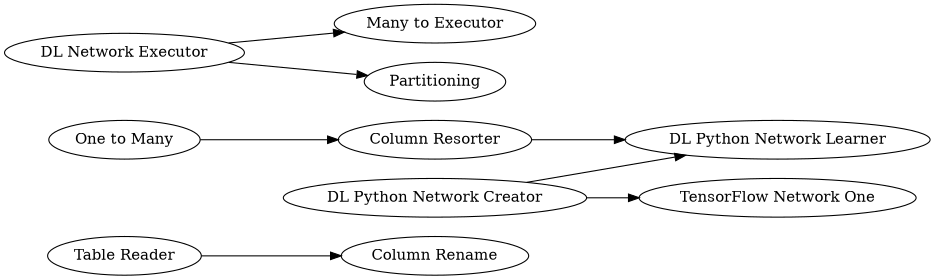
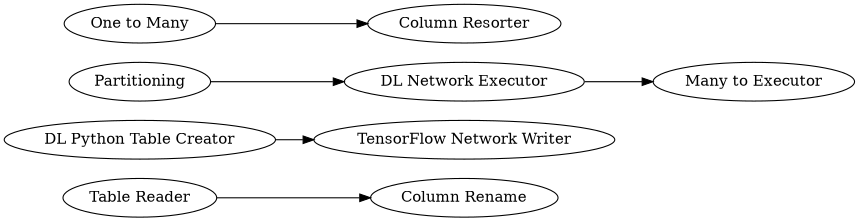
(293, 68) -> (272, 82)
(778, 140) -> none
(435, 198) -> (140, 140)
(778, 198) -> (464, 140)
